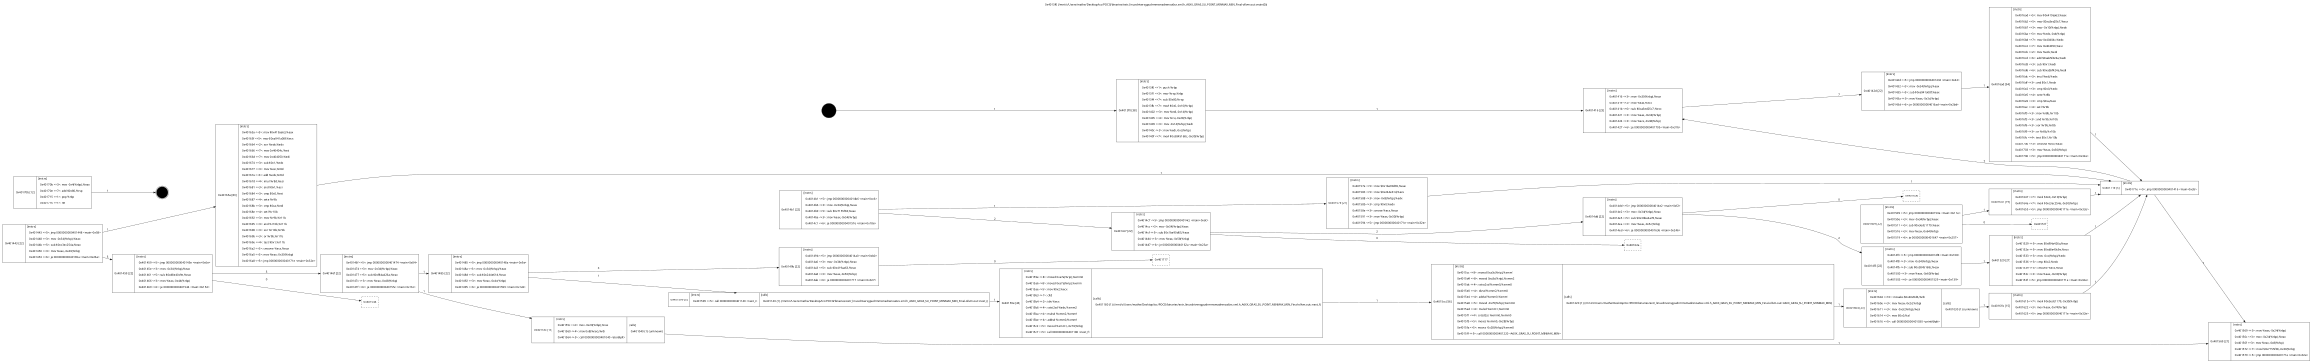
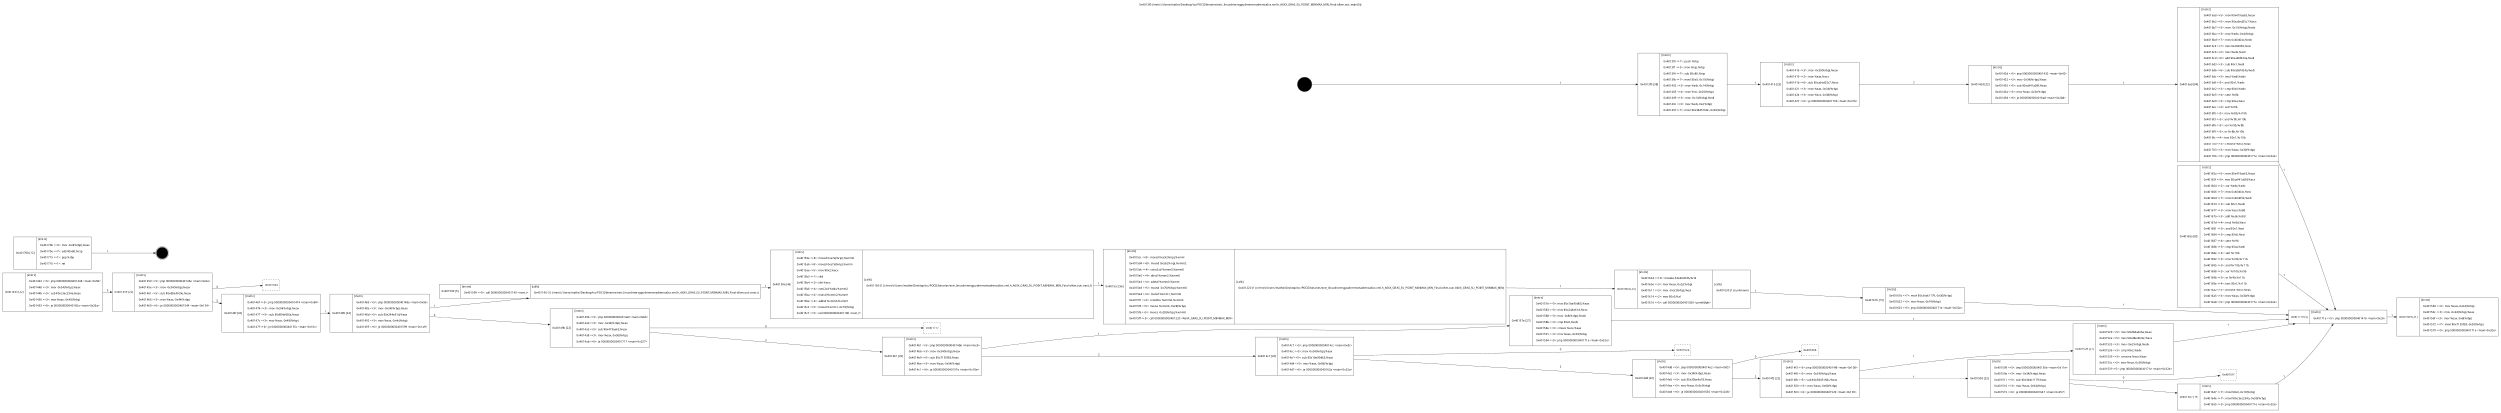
(1907, 153) -> none
(158, 220) -> none
(598, 330) -> none
none -> (765, 342)
none -> (1913, 378)
